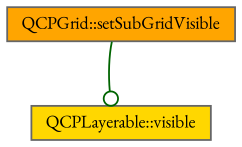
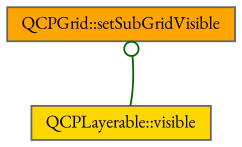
(109, 66) -> (133, 81)
